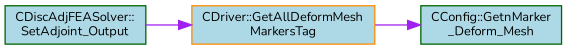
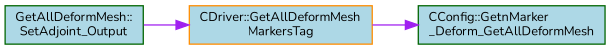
(75, 25) -> (74, 25)
(491, 25) -> (512, 25)
